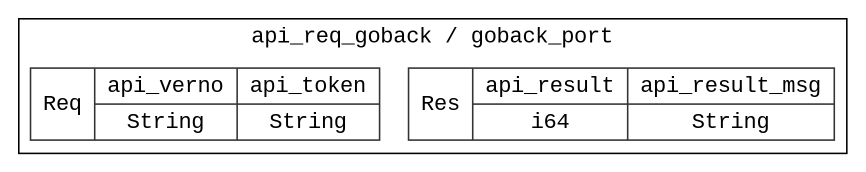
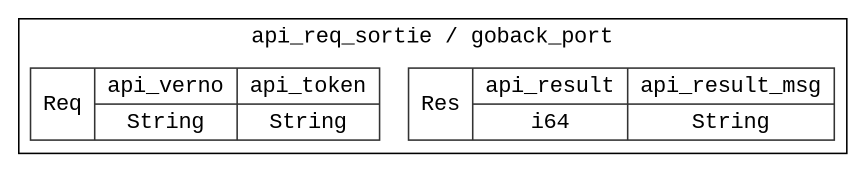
(433, 37) -> (433, 37)
